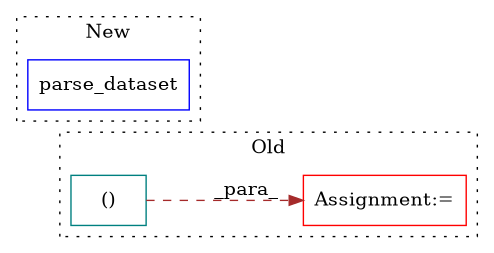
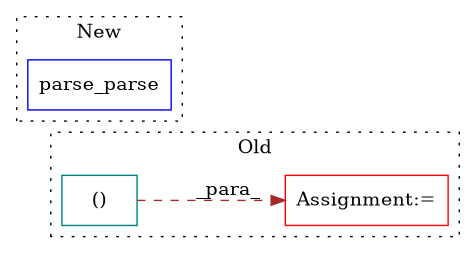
(109, 85) -> (100, 85)
